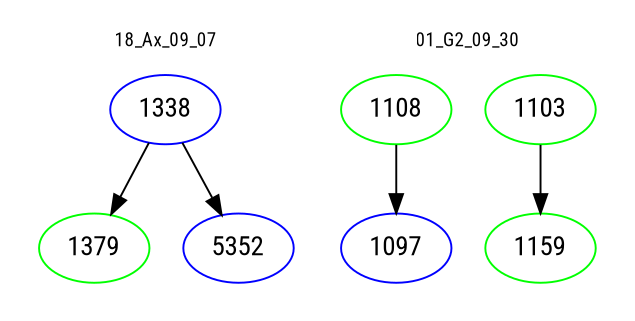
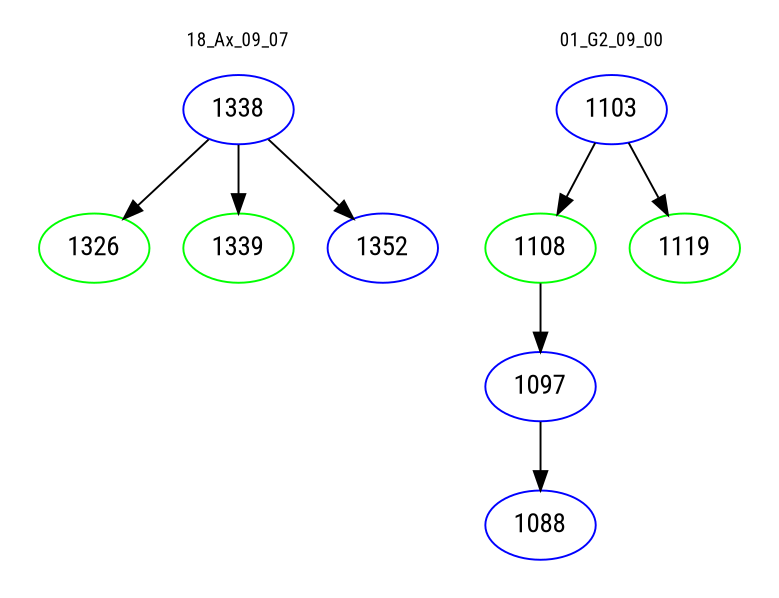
(468, 41) -> (613, 41)
(541, 110) -> (612, 110)
none -> (581, 170)
none -> (94, 248)
(94, 248) -> (239, 248)
(239, 248) -> (383, 248)
(541, 248) -> (685, 248)
none -> (541, 525)
